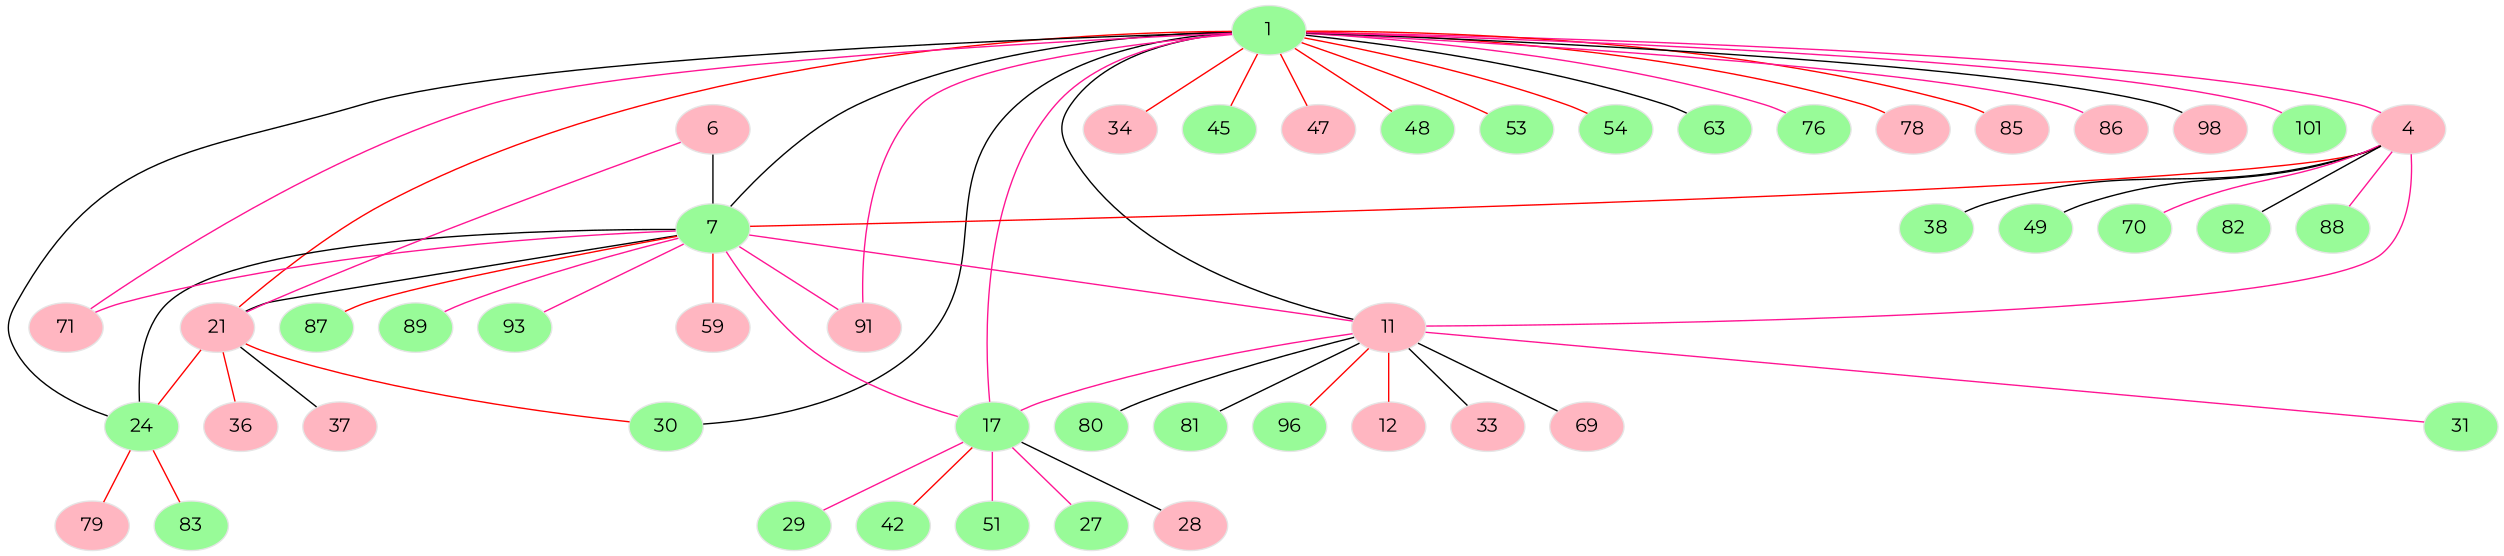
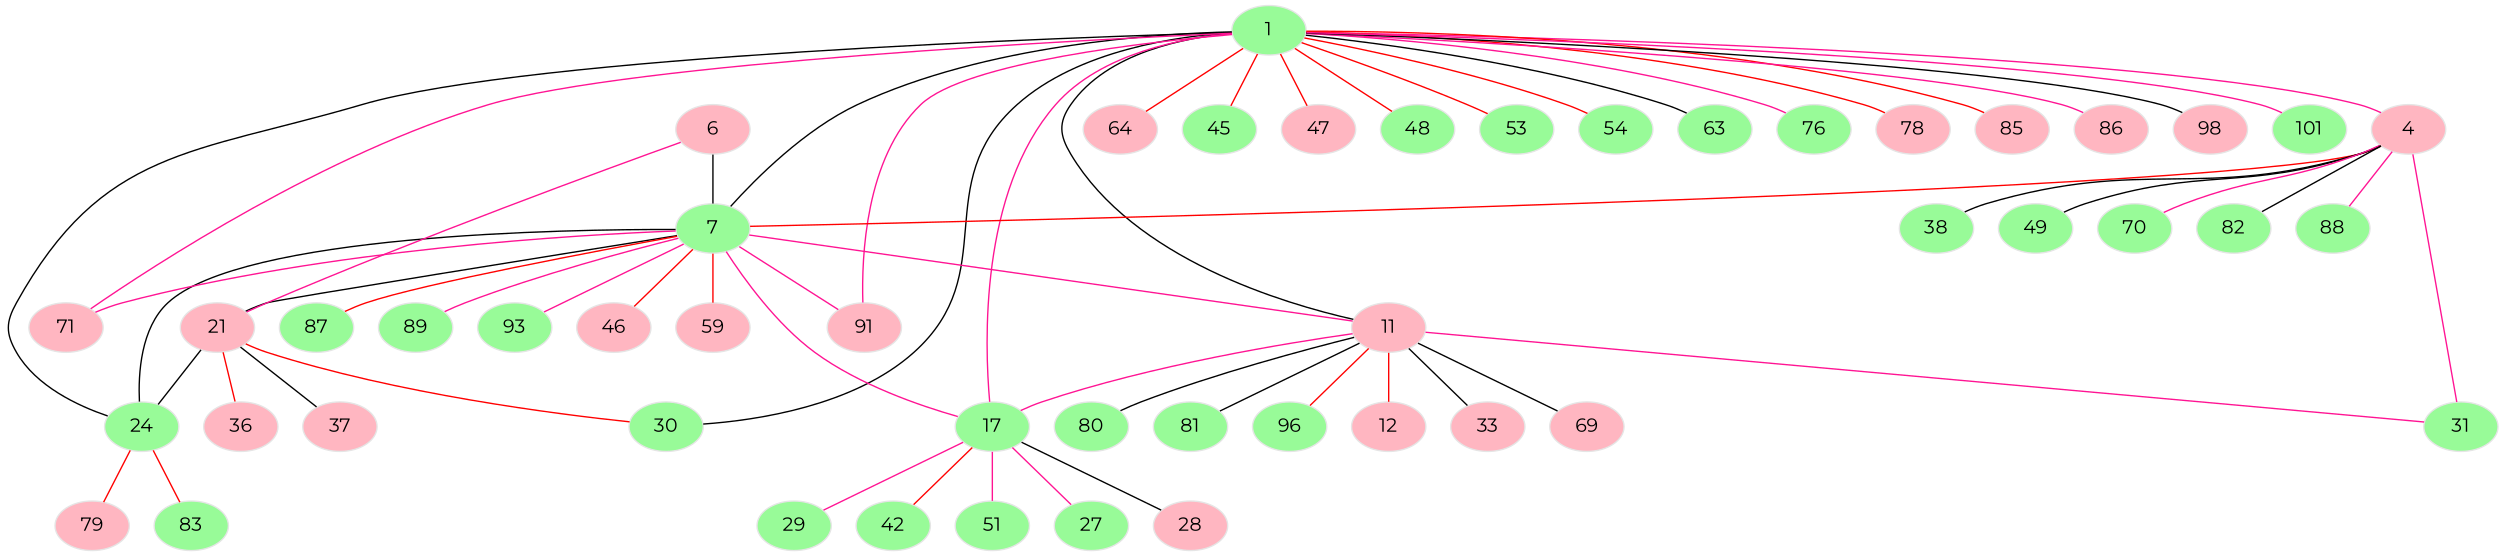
(711, 89) -> none
(1120, 129) -> (1120, 129)
(1961, 312) -> (2435, 278)
none -> (614, 328)
(180, 377) -> (180, 377)
